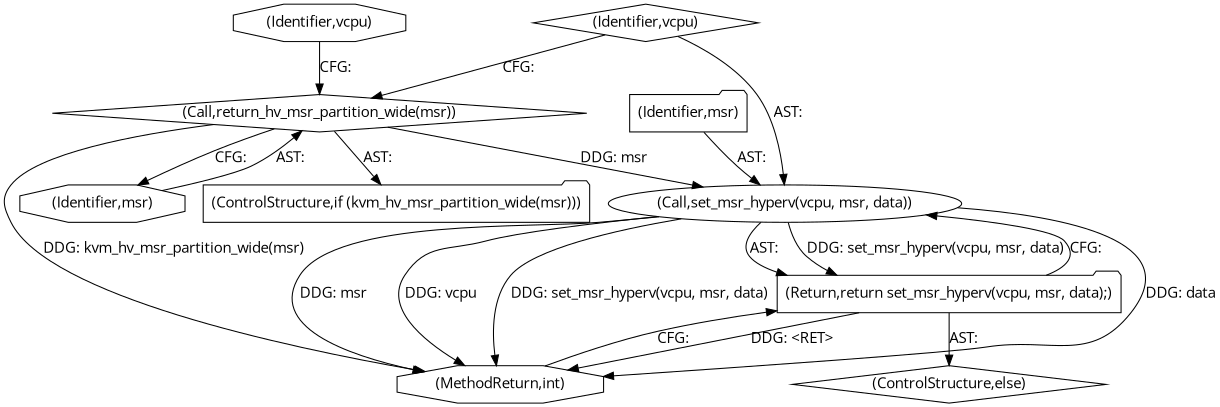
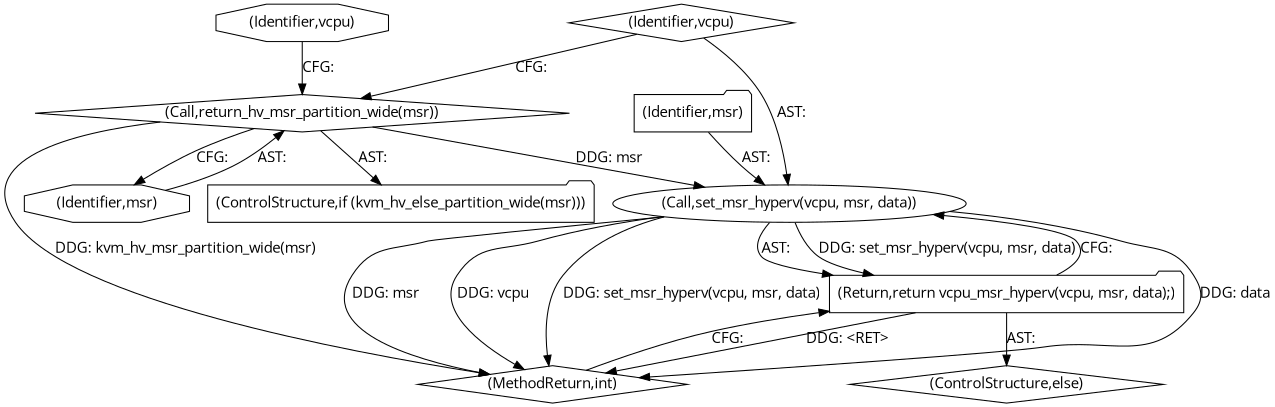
(396, 204) -> (401, 204)
(949, 294) -> (1007, 294)
(500, 384) -> (553, 384)
